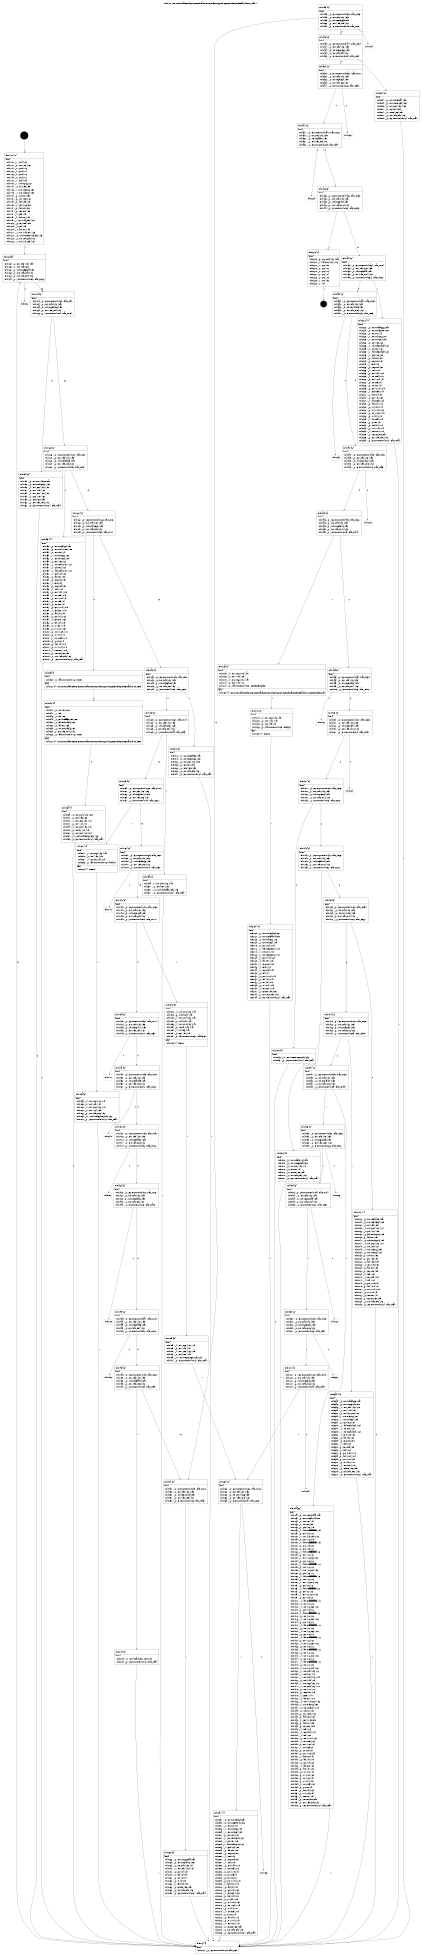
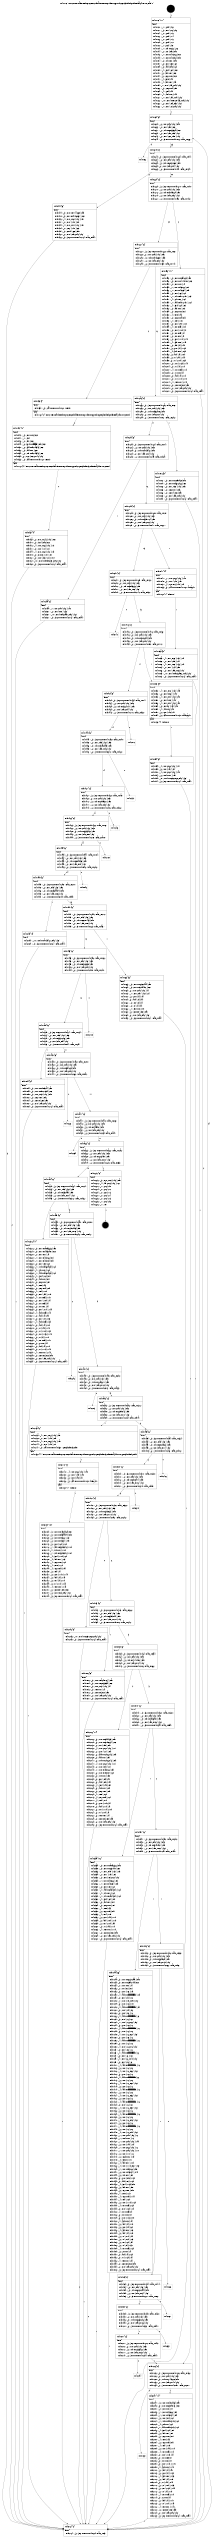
(215, 708) -> (85, 939)
